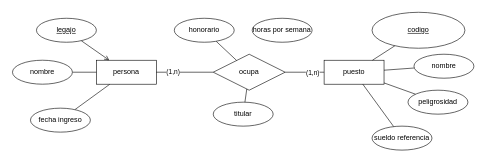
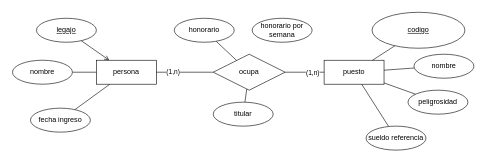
(282, 30) -> (282, 30)
(402, 138) -> (396, 138)
